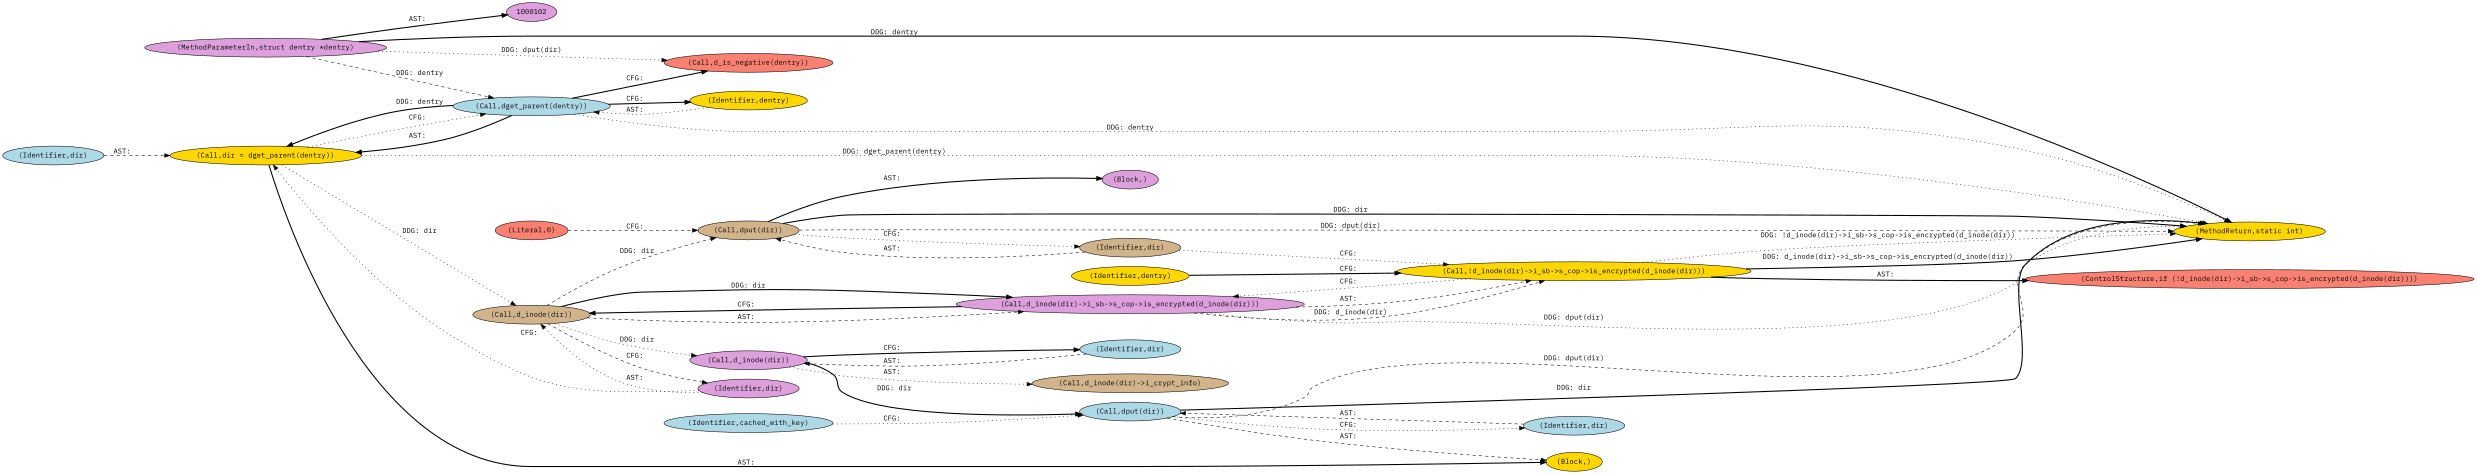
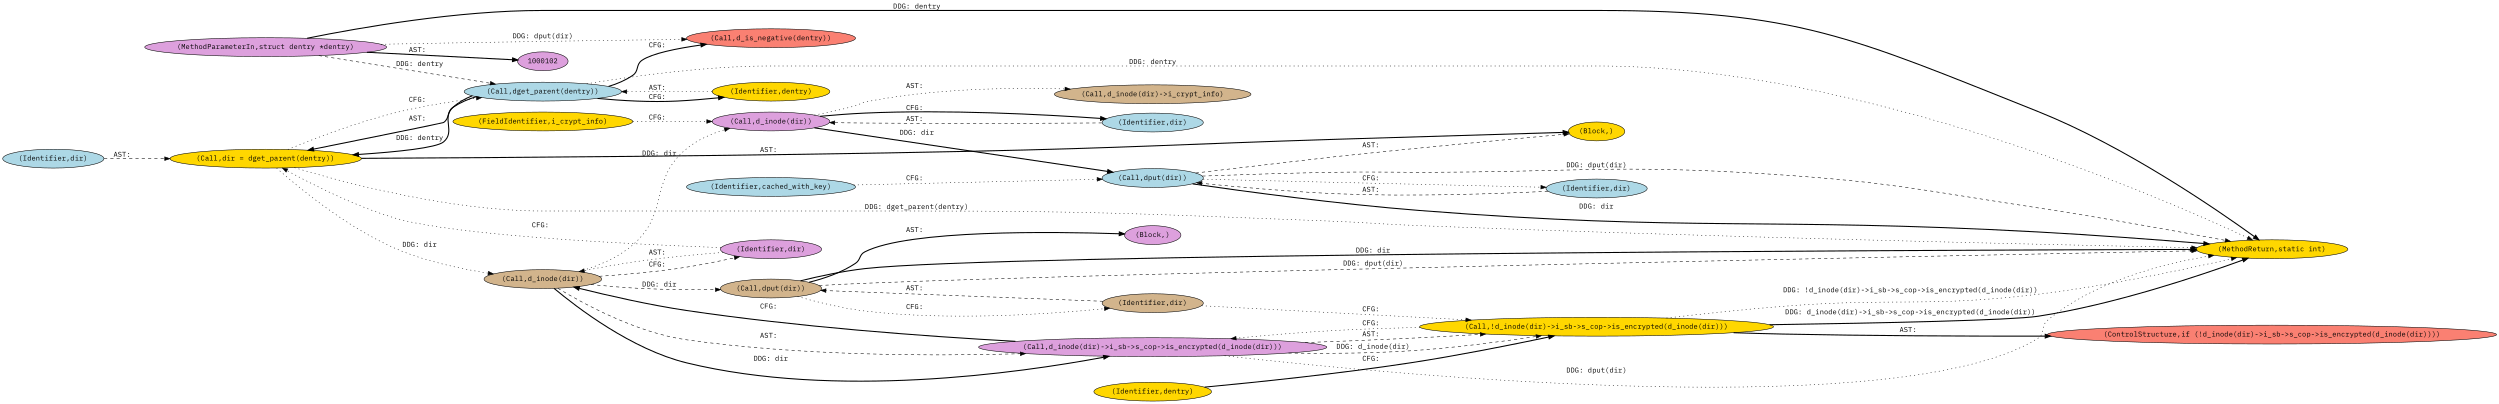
none -> (543, 121)
(532, 230) -> none
